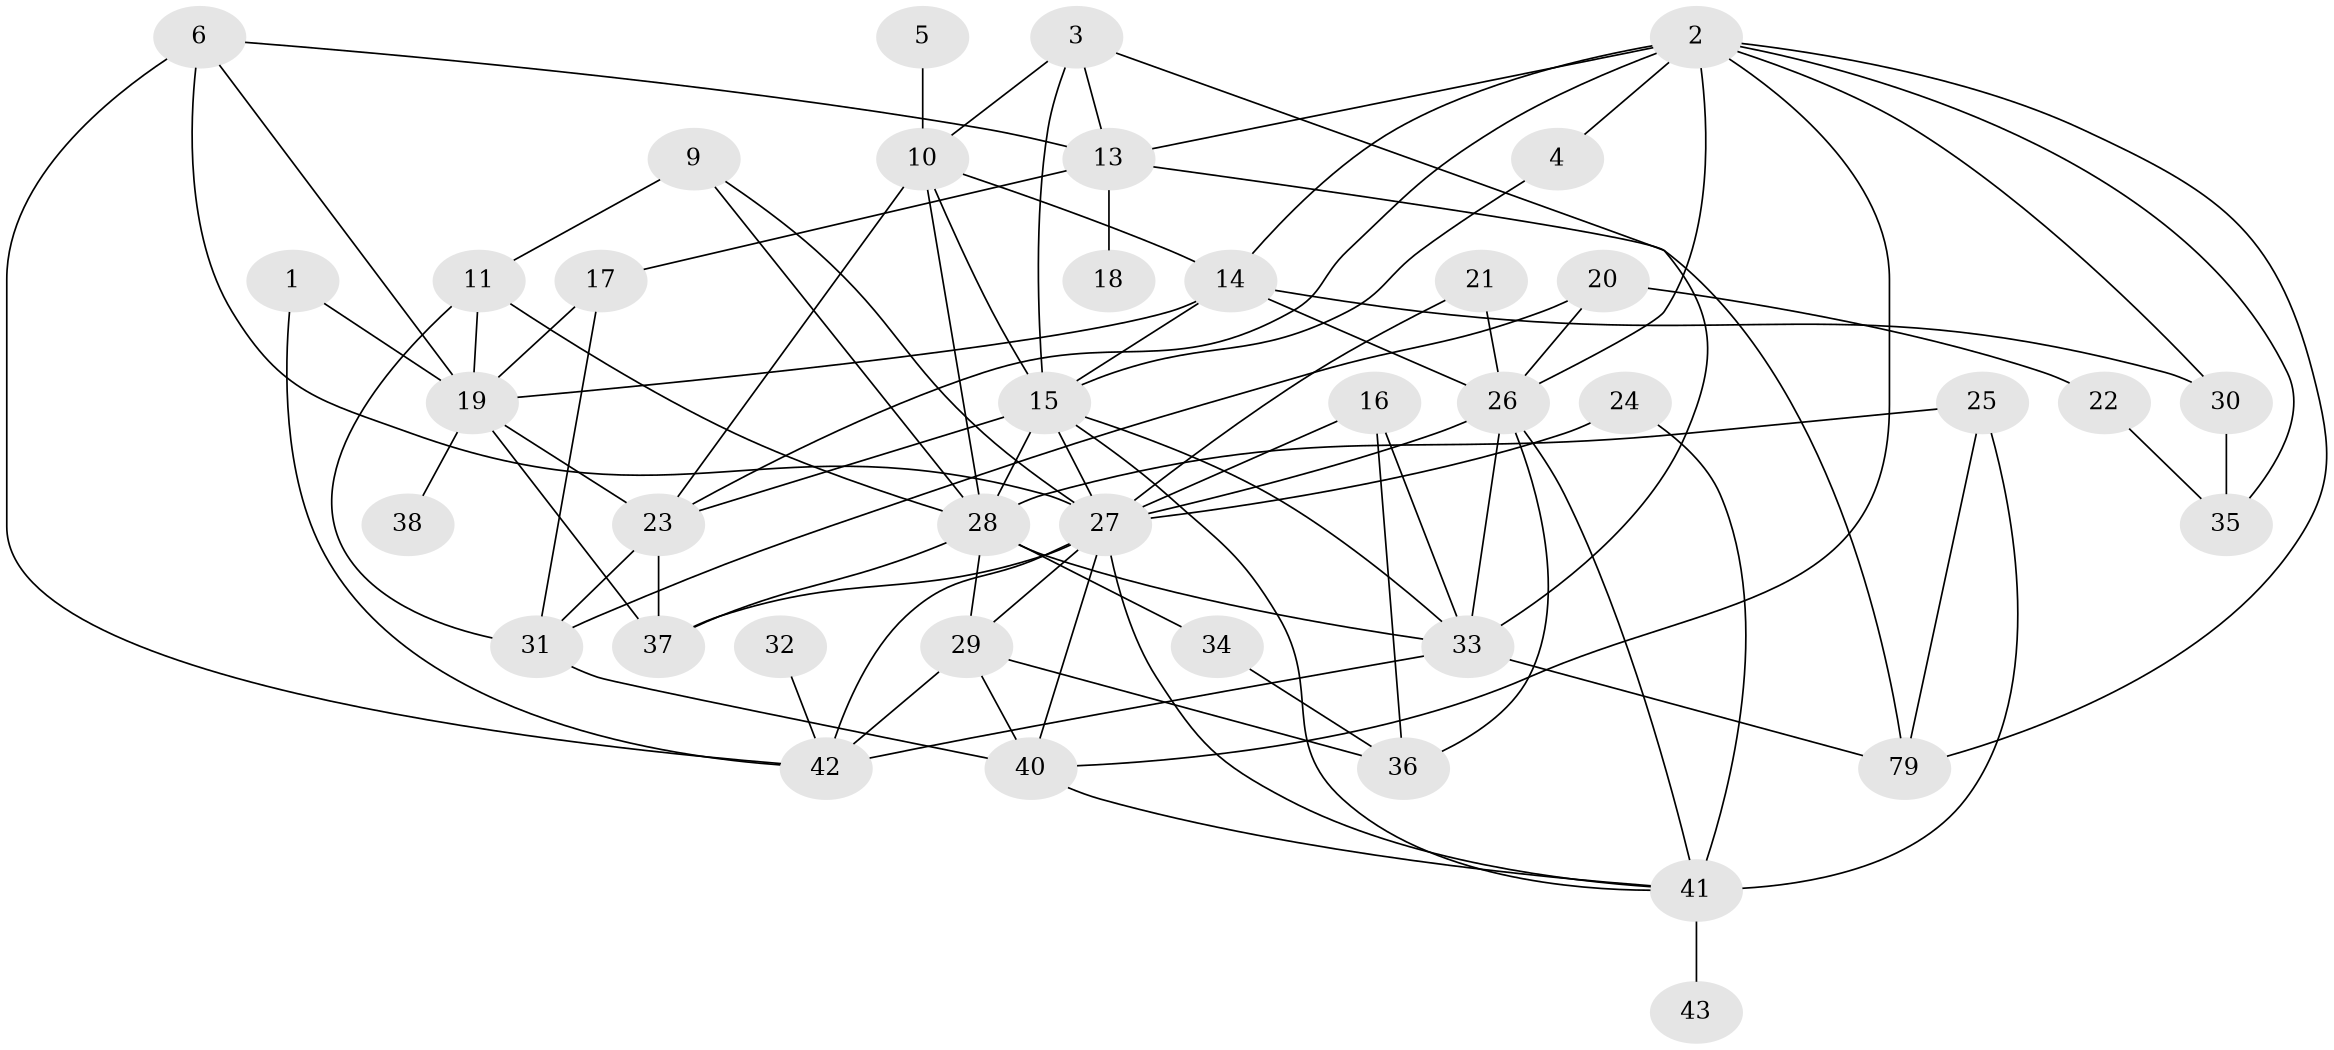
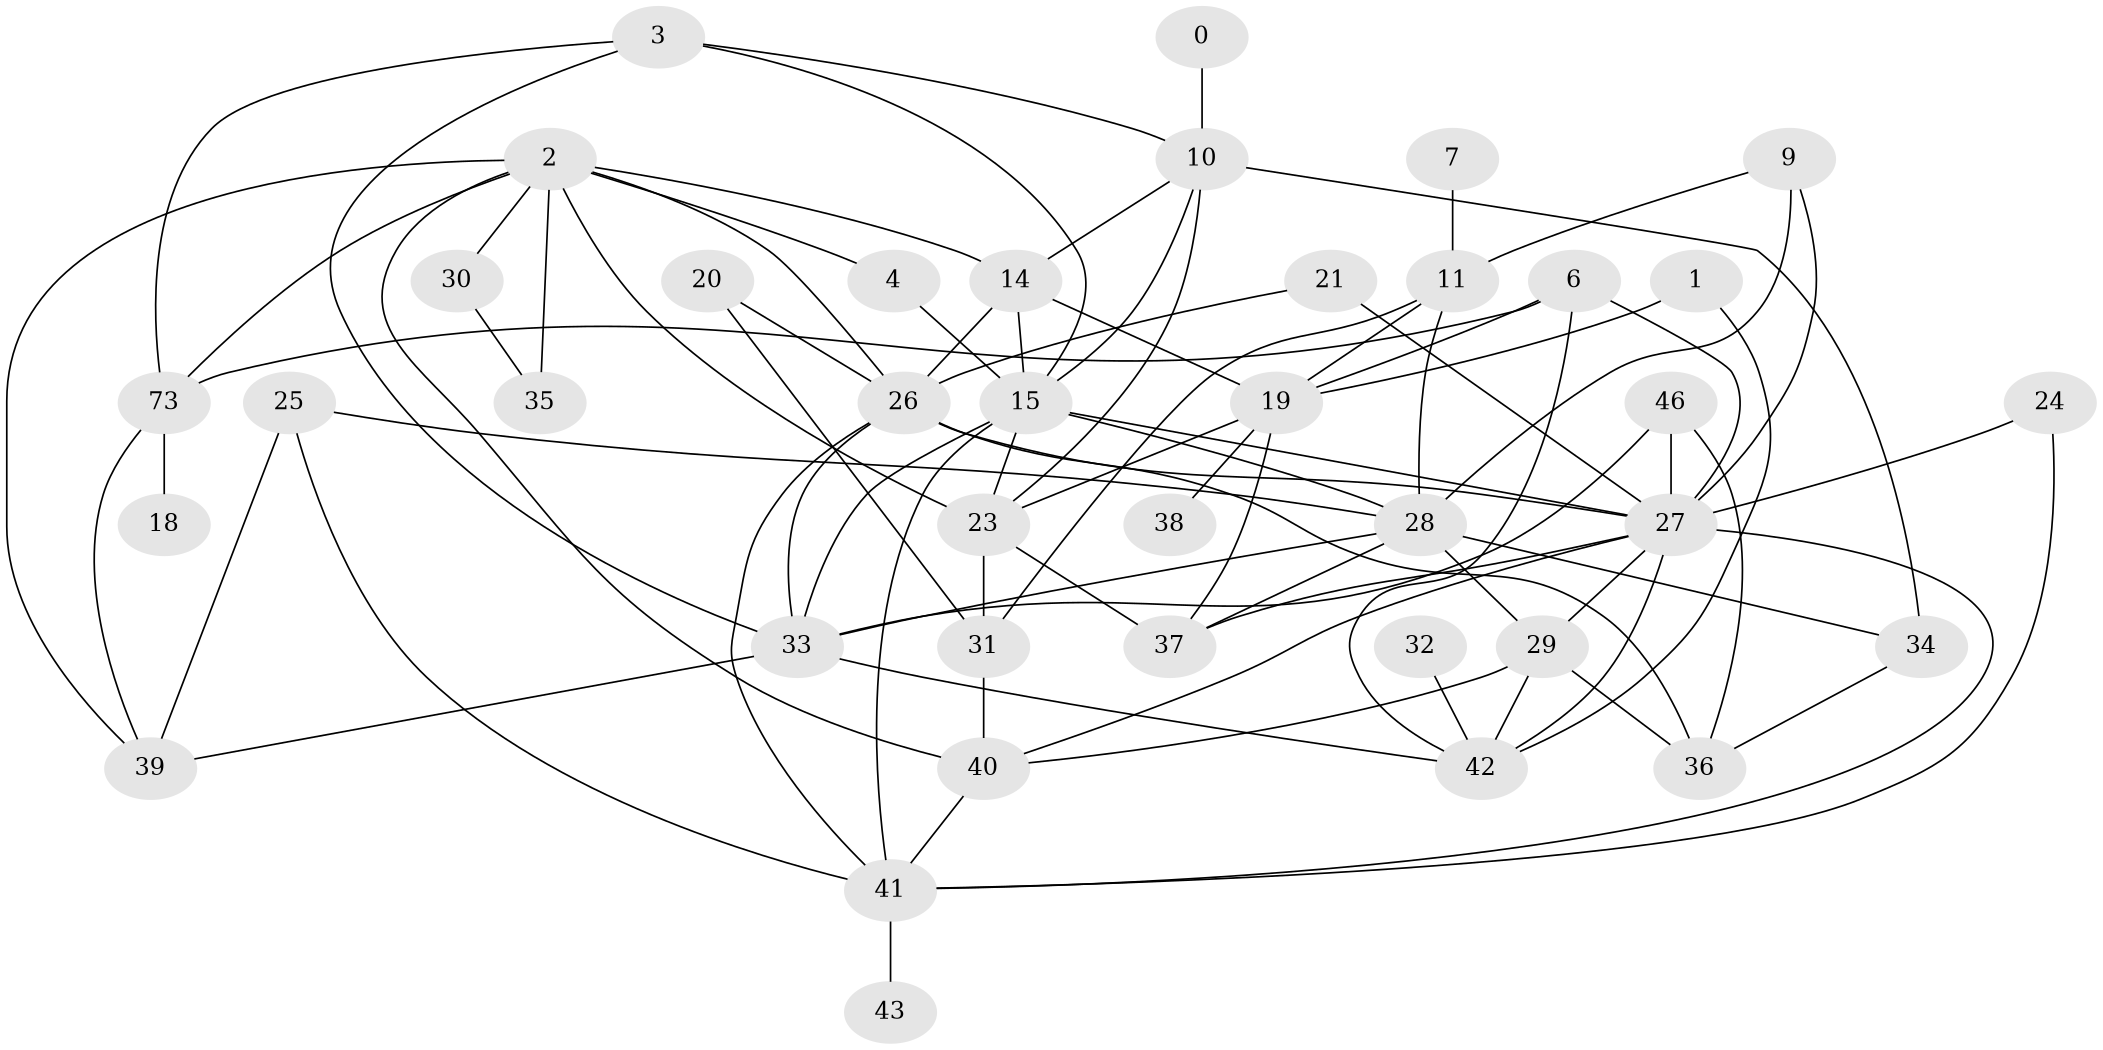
(923, 37) -> (1202, 37)
(1109, 159) -> (164, 403)
none -> (1453, 159)
(601, 281) -> none
(1759, 325) -> none
(952, 335) -> (1704, 241)
(1375, 403) -> (1671, 403)
(2104, 403) -> none
(1905, 769) -> (151, 769)
